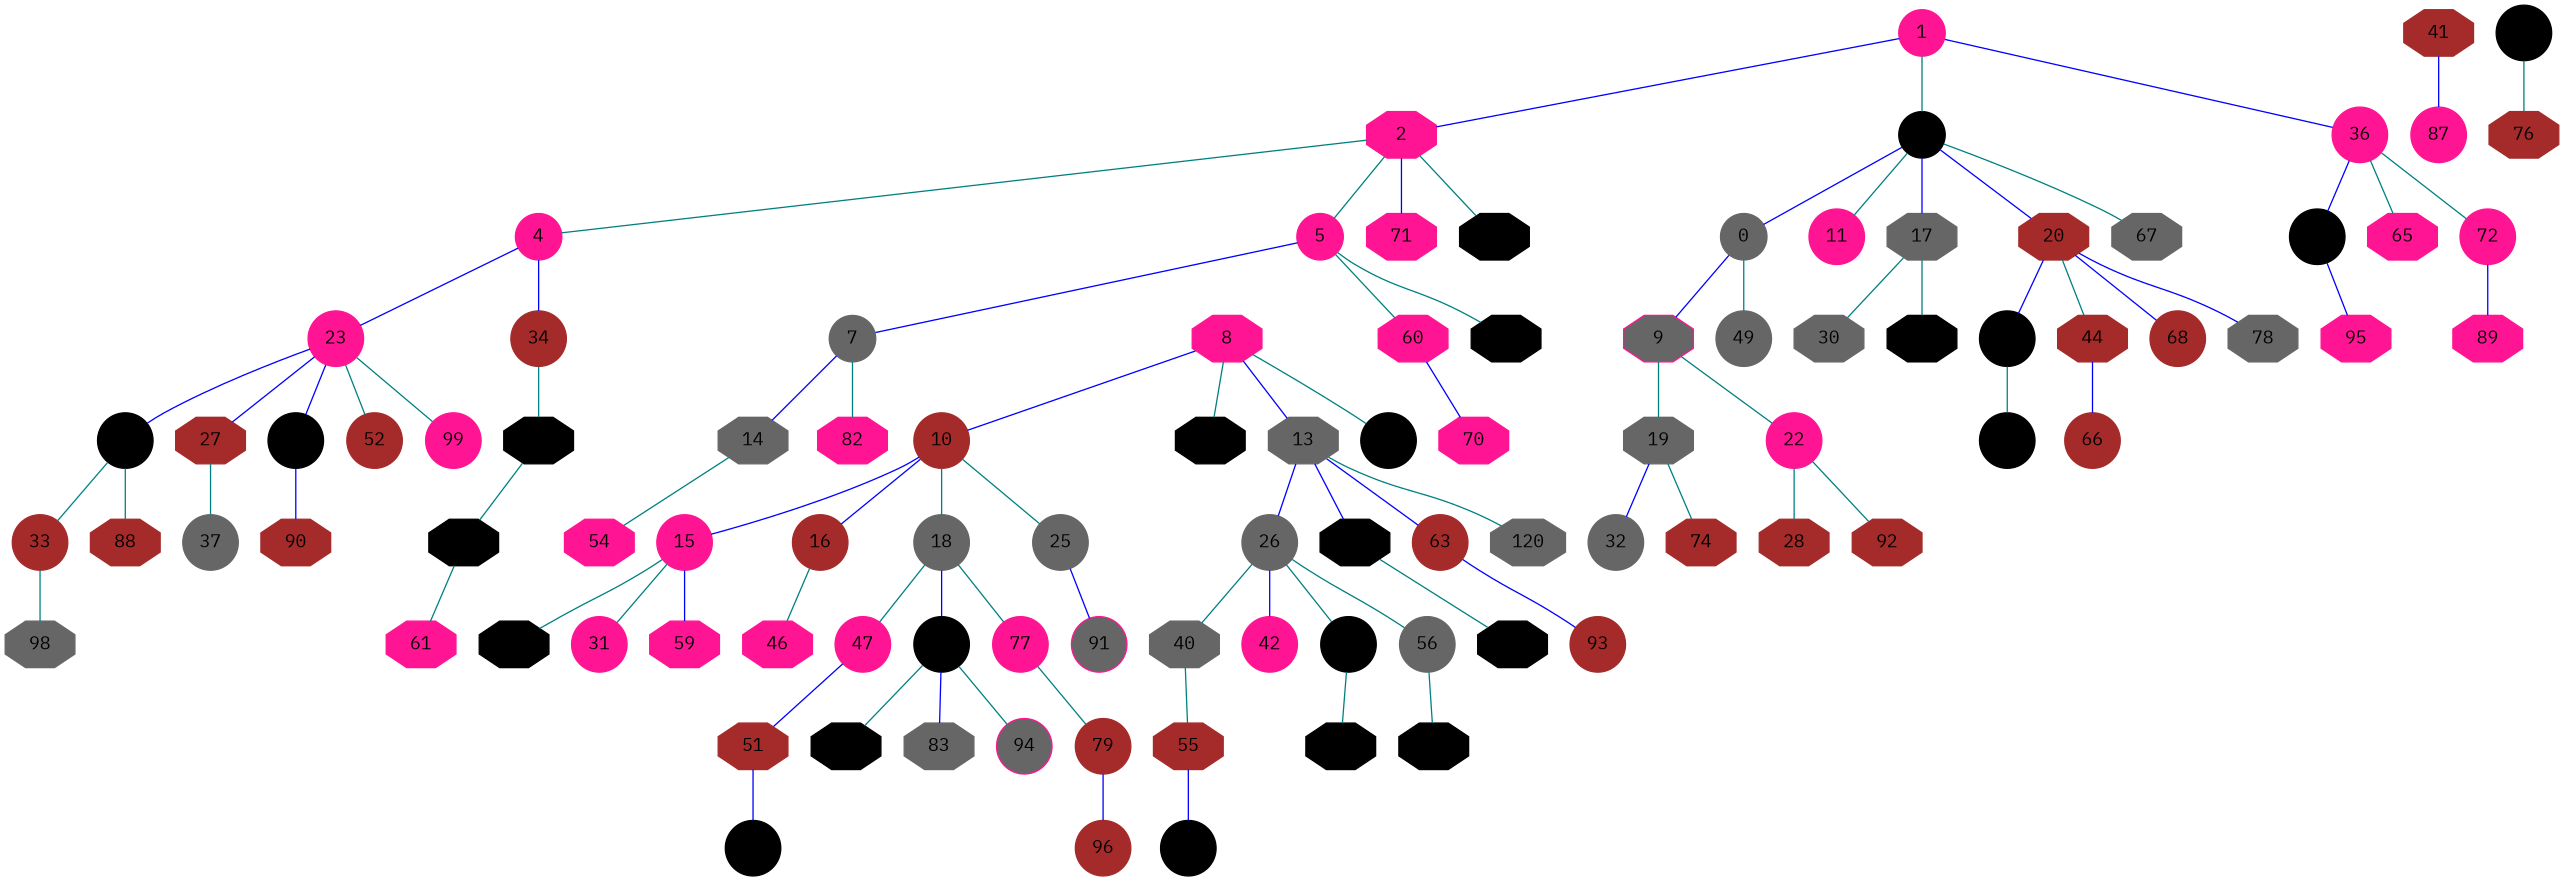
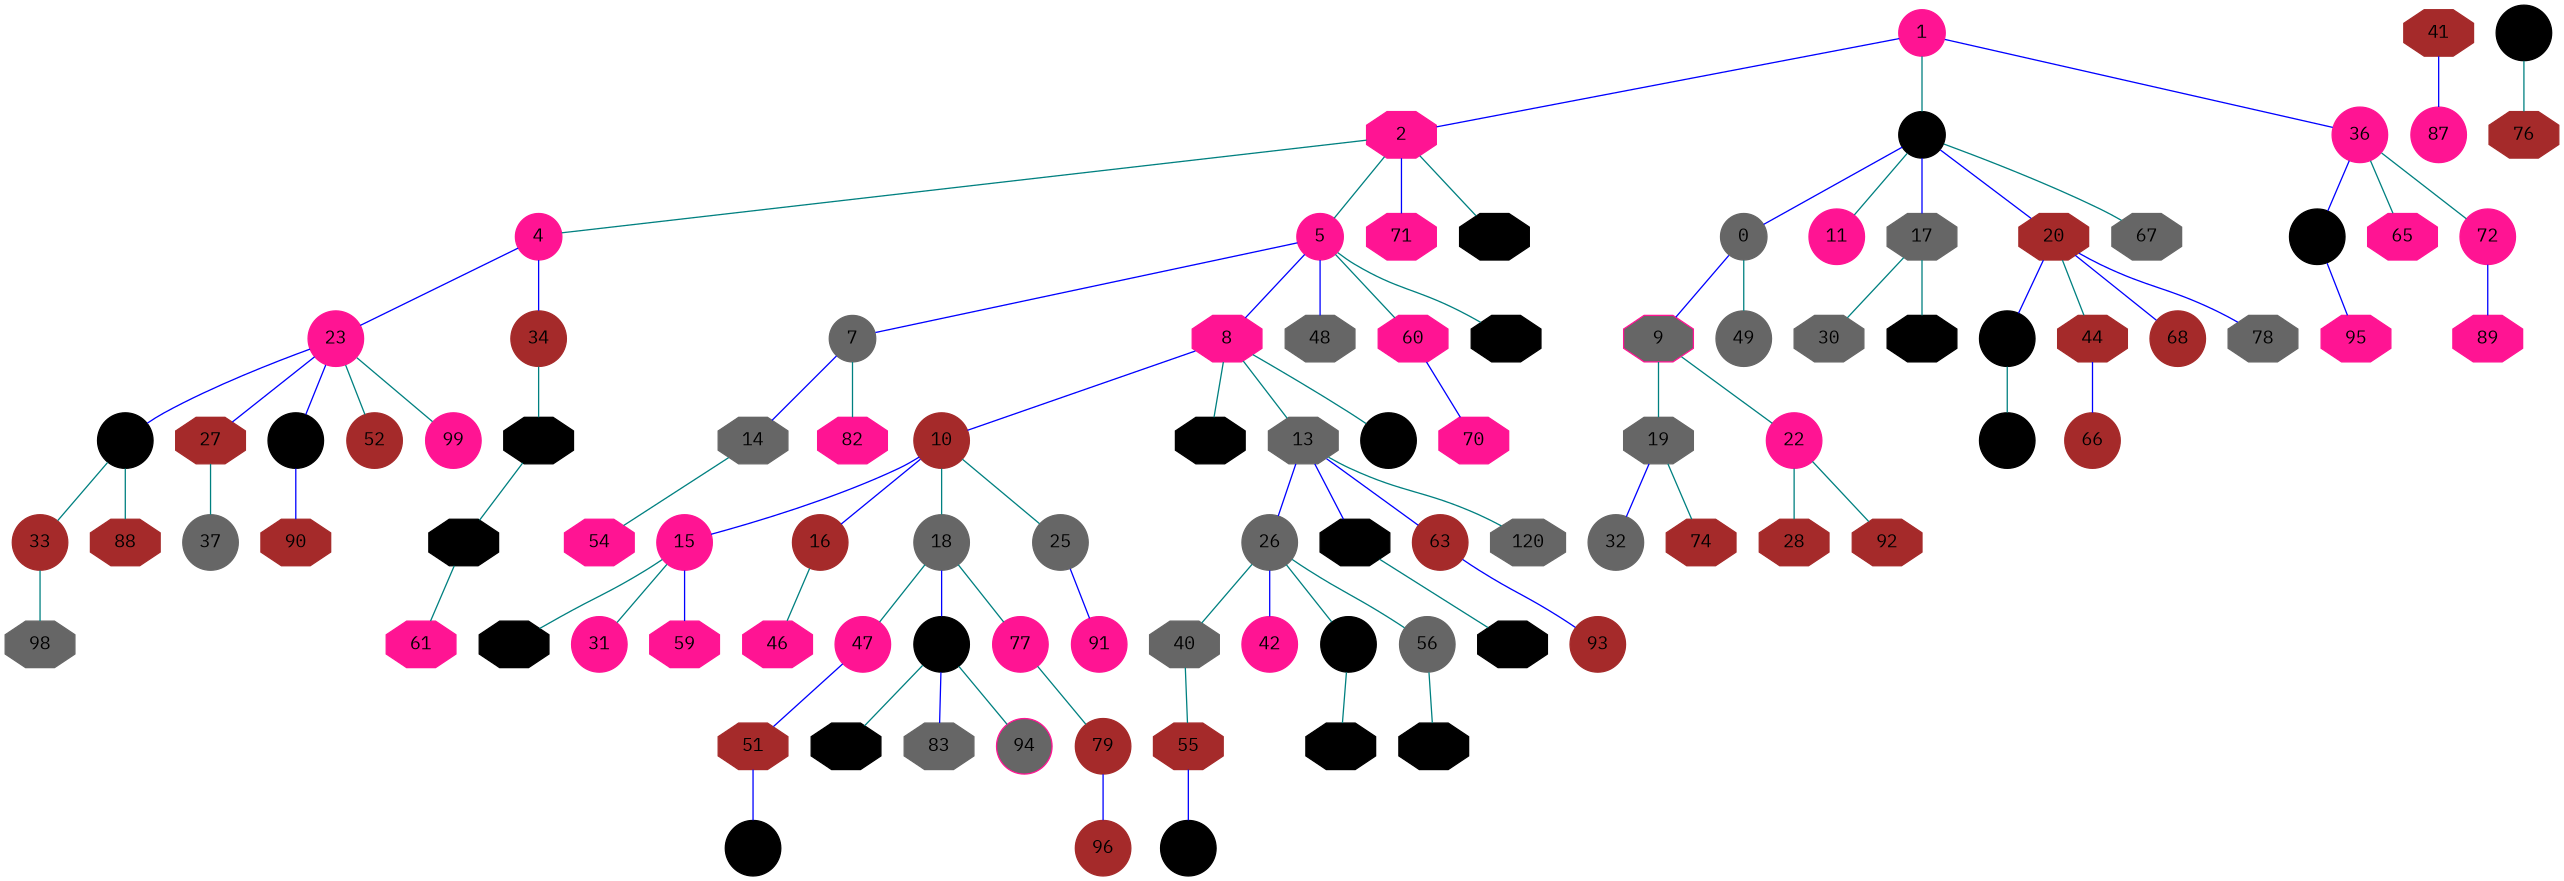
none -> (1275, 286)
none -> (1320, 339)
(1265, 390) -> (1265, 390)
(1099, 644) -> (1099, 644)
